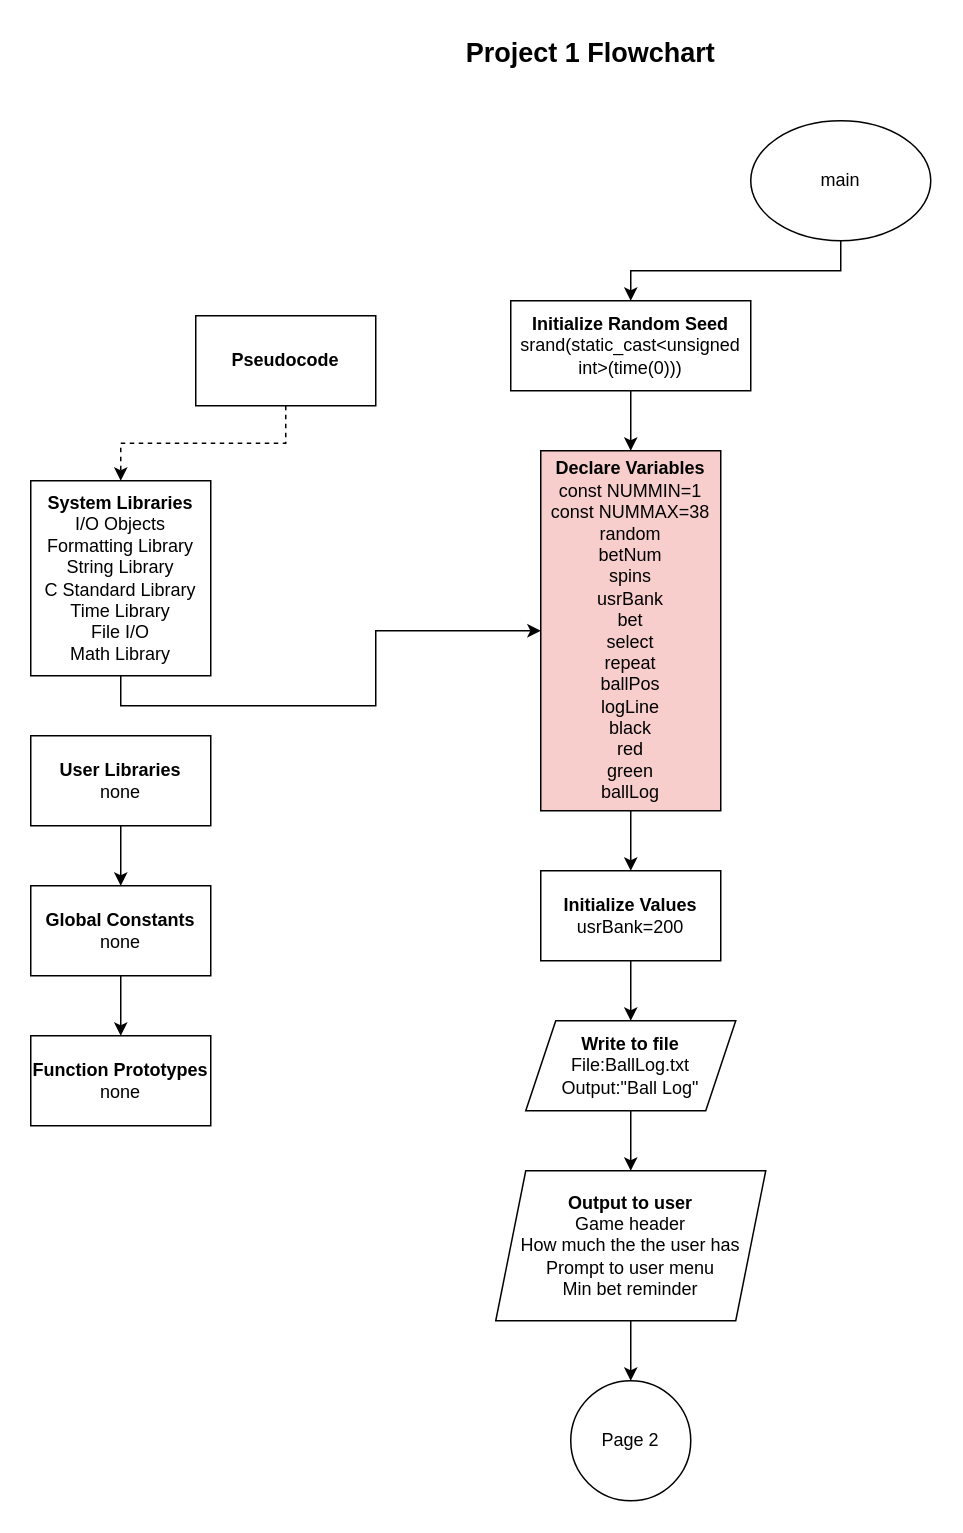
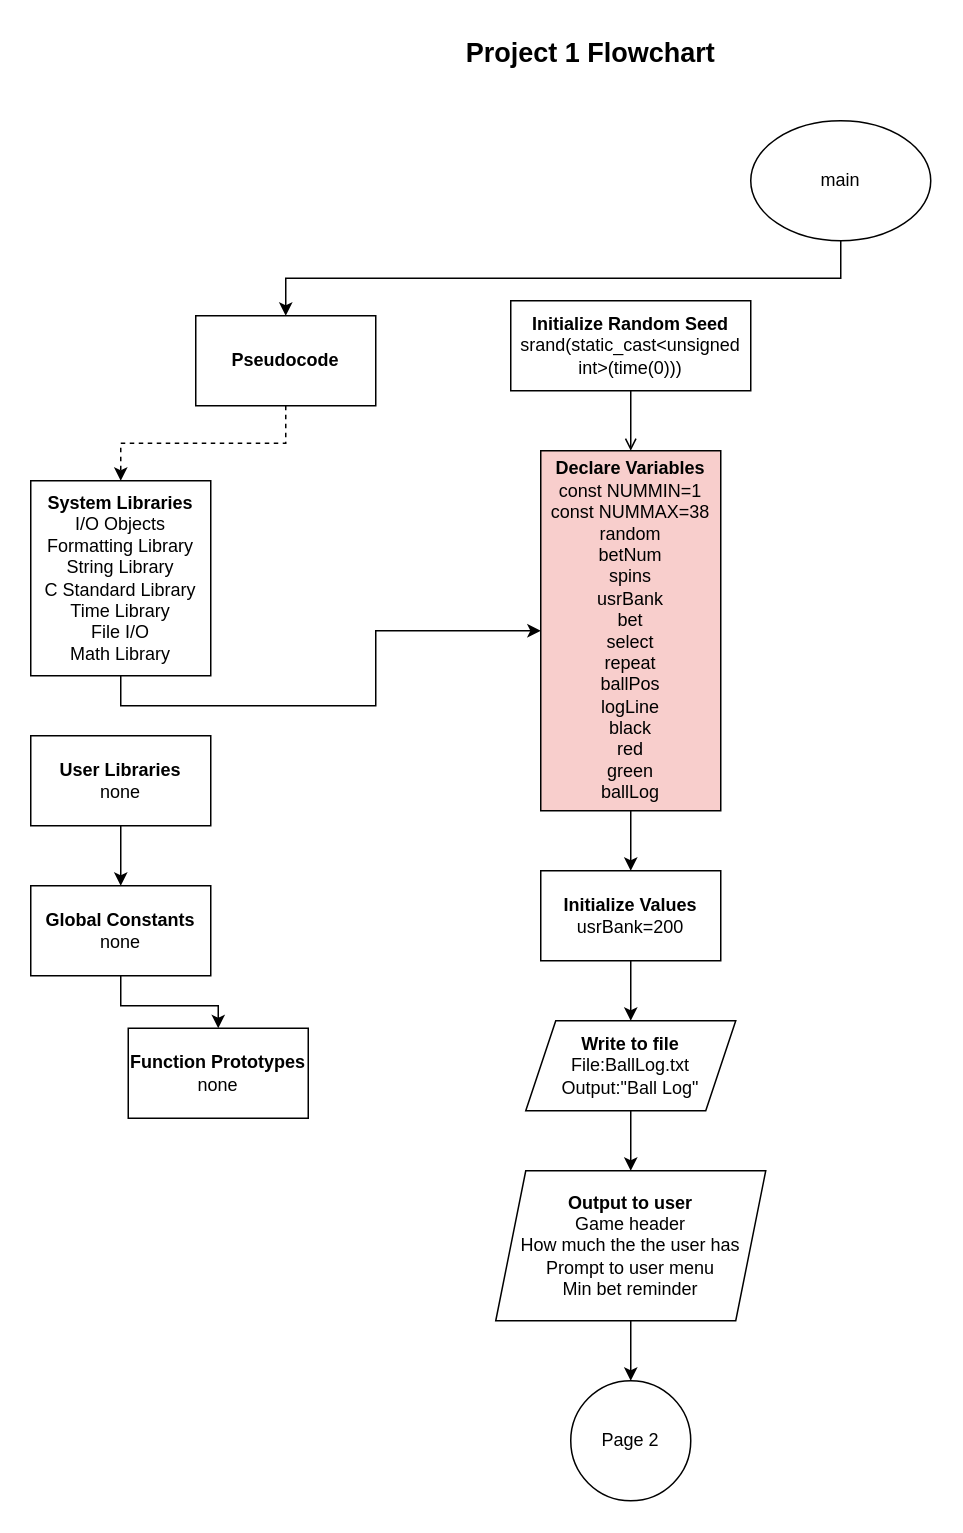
(728, 271) -> (555, 278)
(631, 439) -> (631, 441)
(121, 1081) -> (218, 1073)
